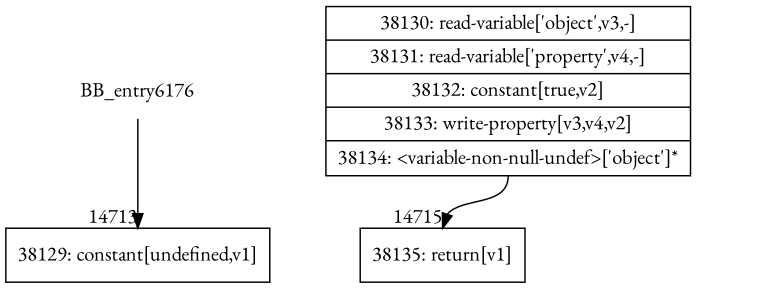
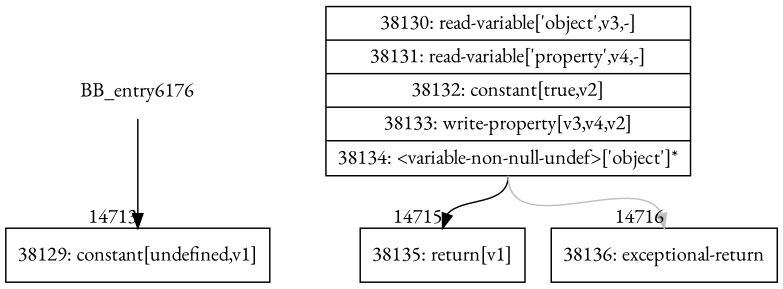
none -> (664, 255)
